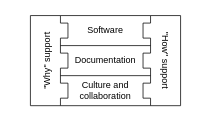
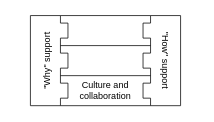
(105, 30) -> none
(105, 60) -> none
